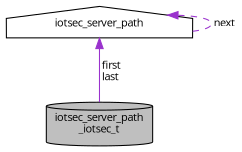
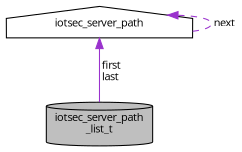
(99, 124) -> (99, 124)
